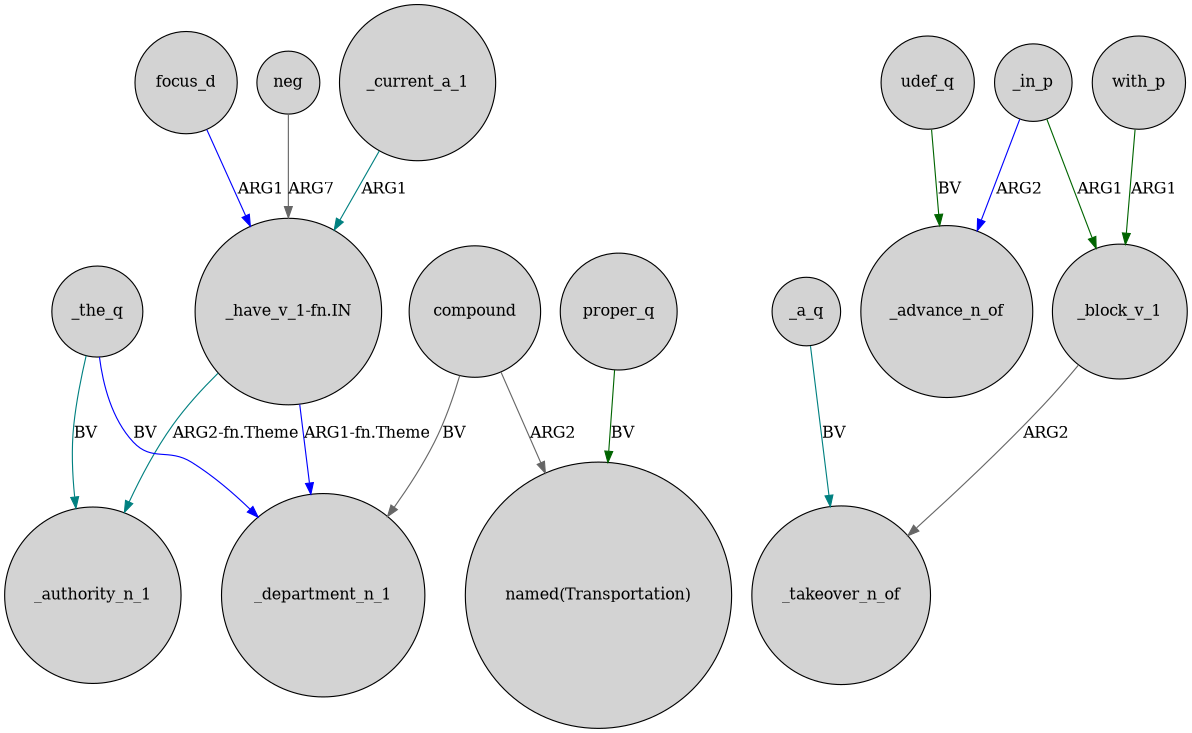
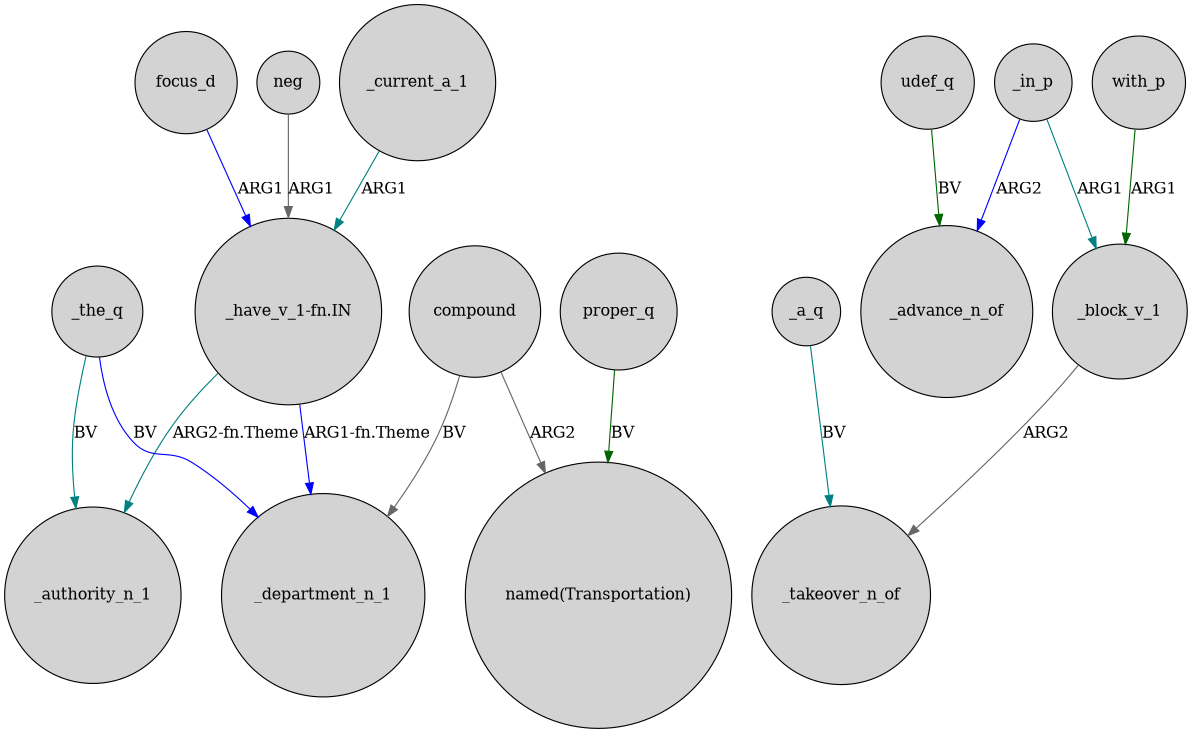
(1069, 178) -> (1069, 178)
(311, 189) -> (311, 189)
